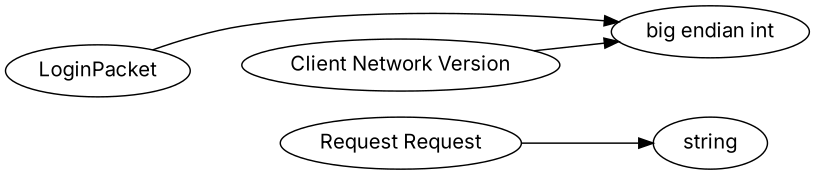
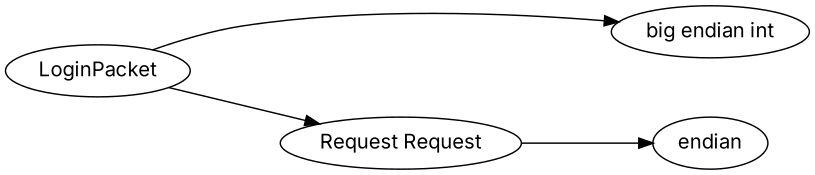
(401, 65) -> none
none -> (237, 104)
(710, 143) -> (710, 143)
